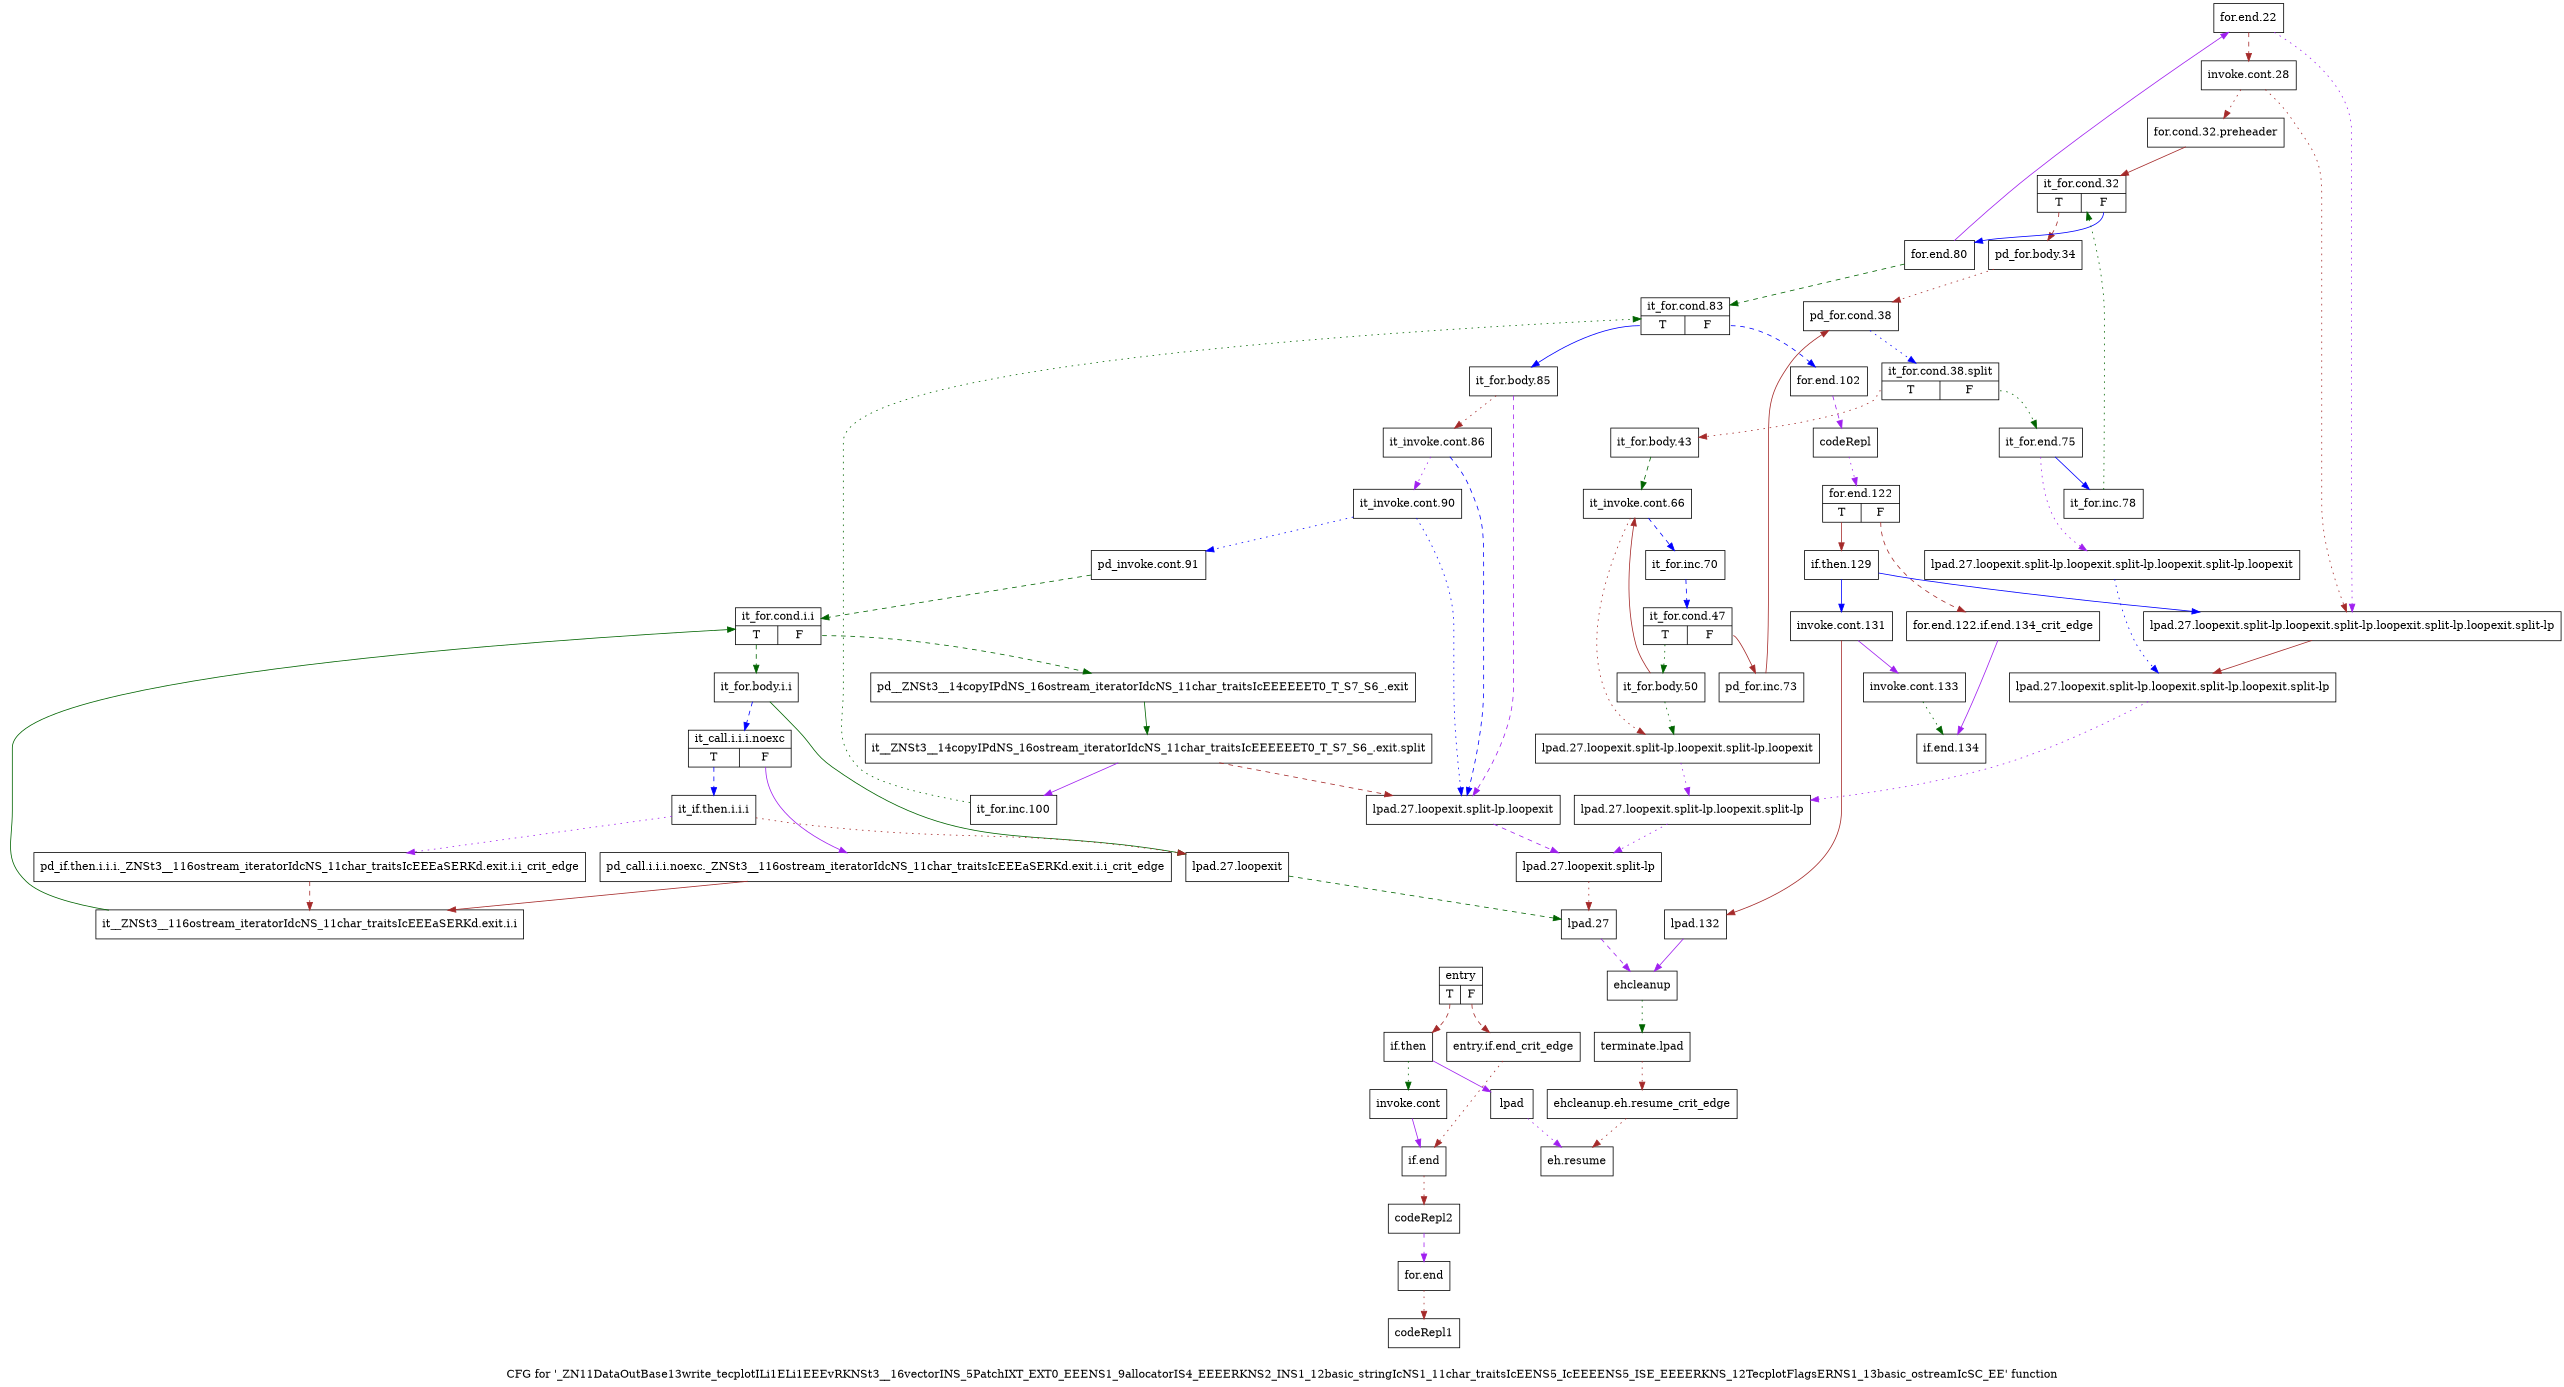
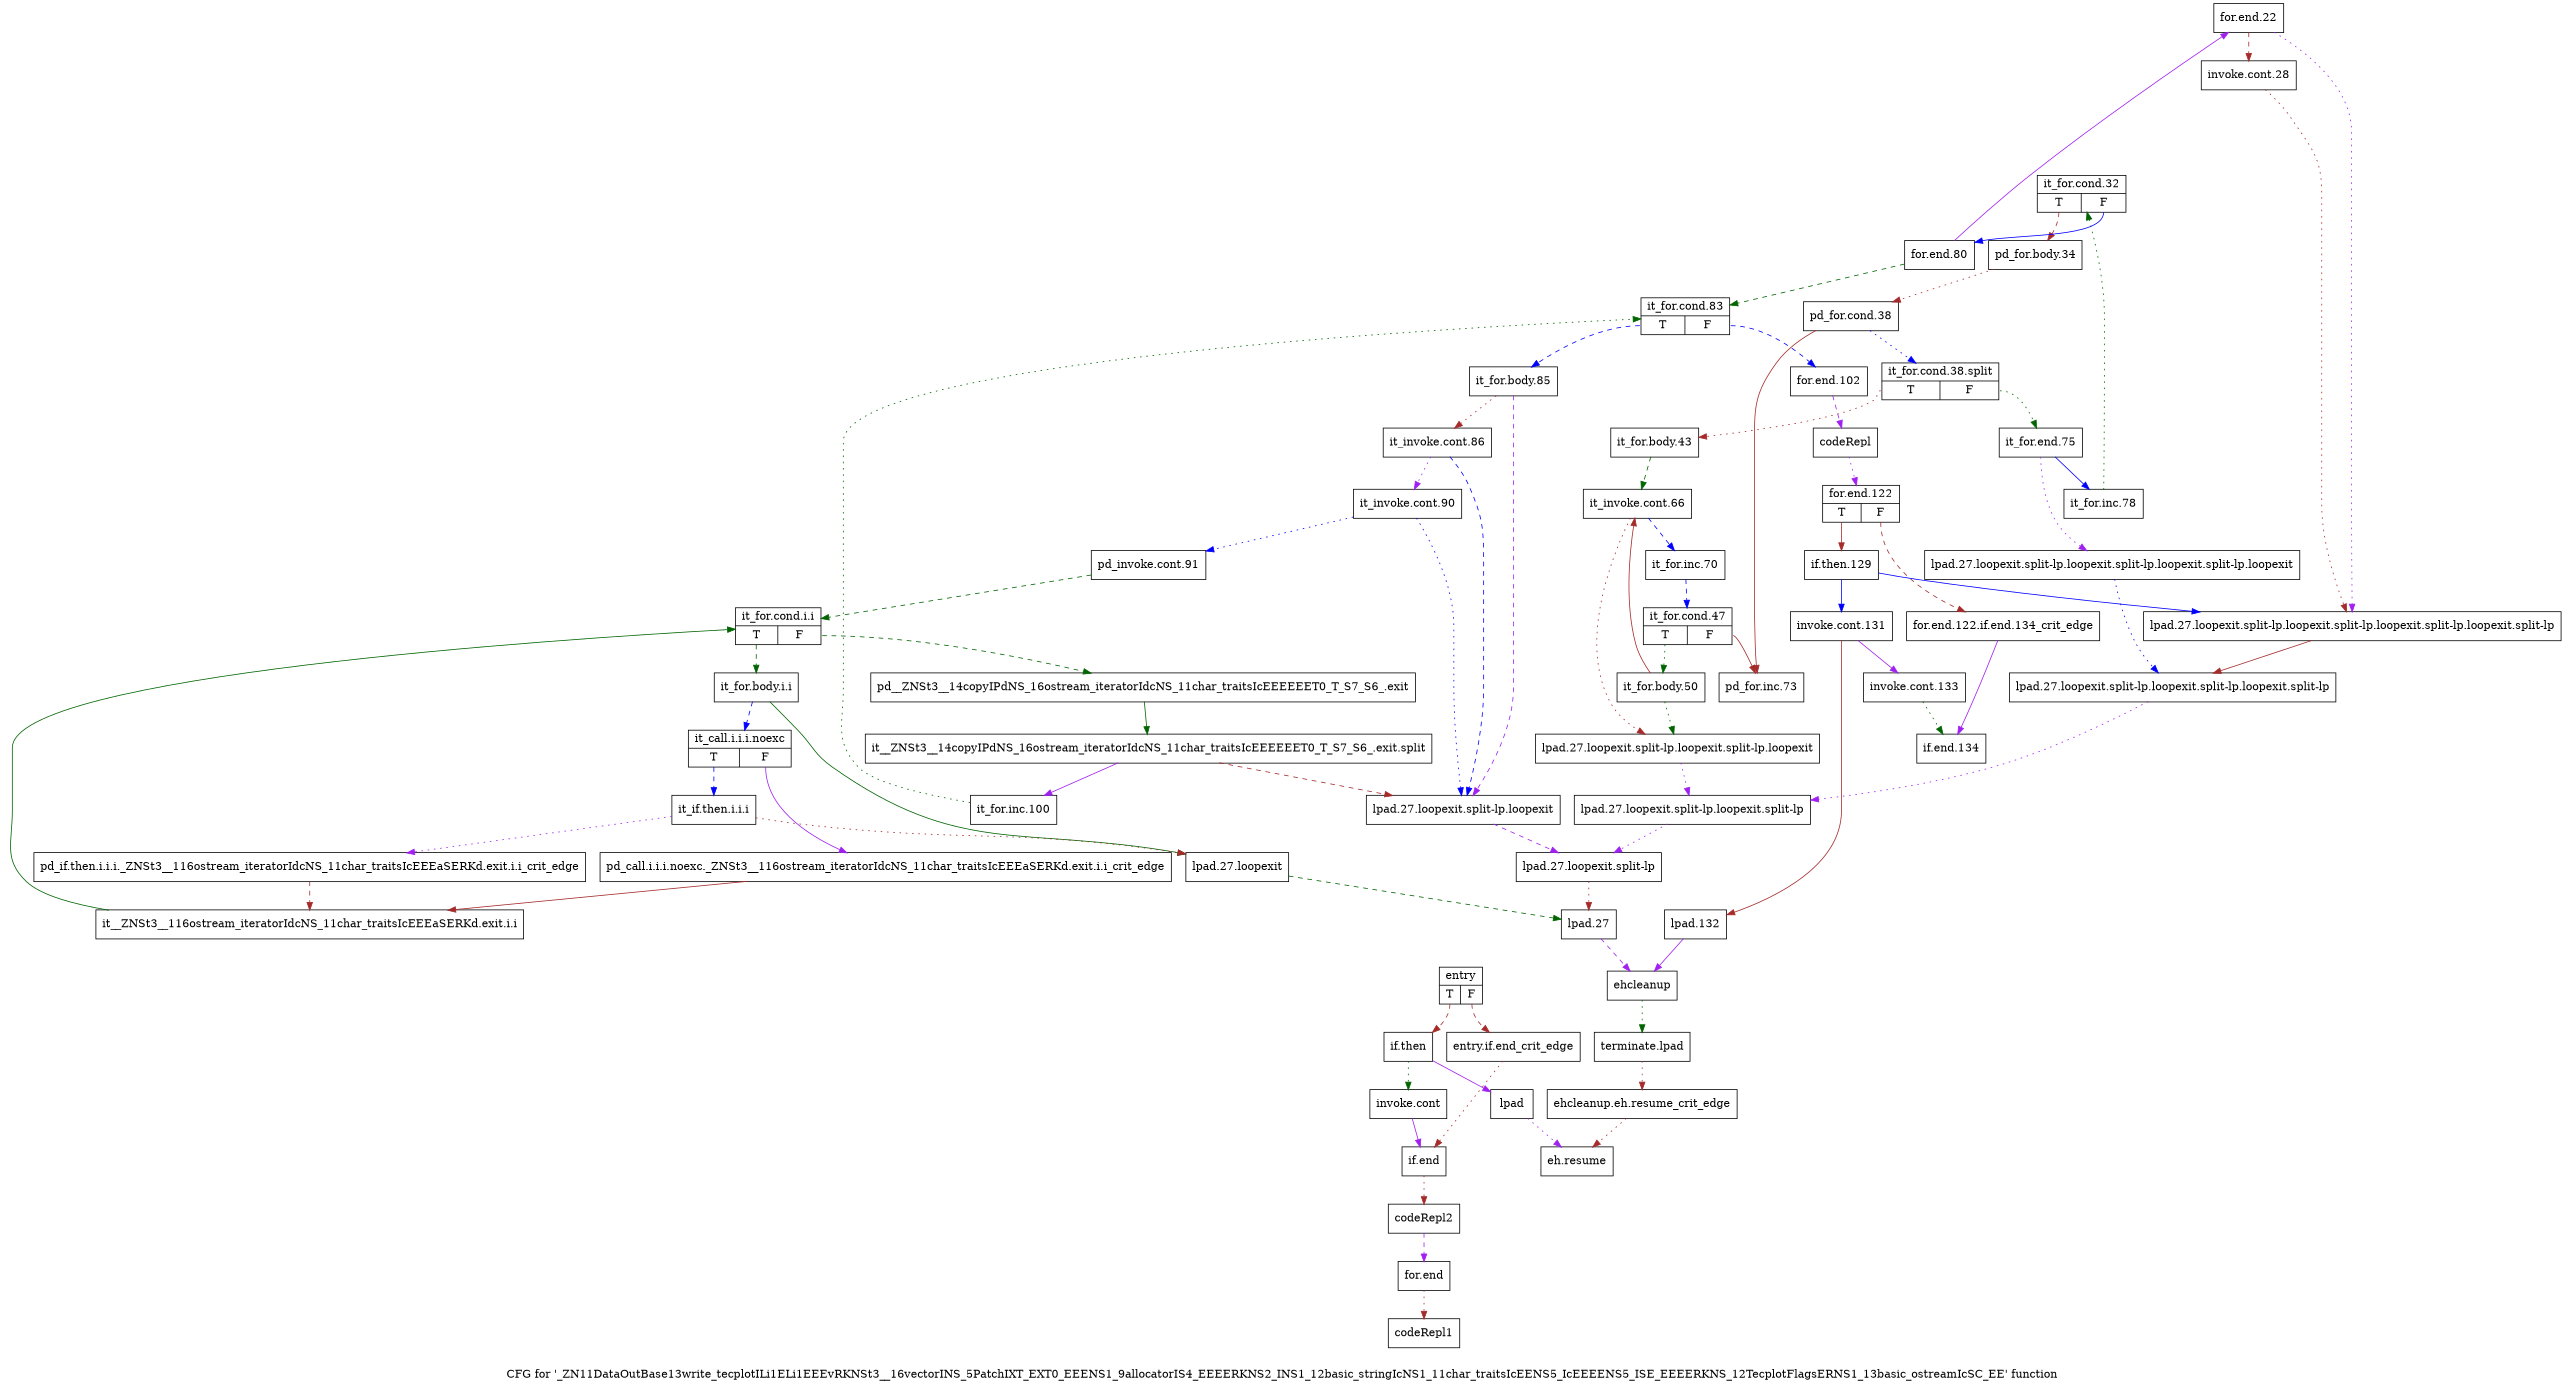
(2216, 133) -> none
(1587, 337) -> (1587, 337)
(1769, 494) -> (1754, 486)
